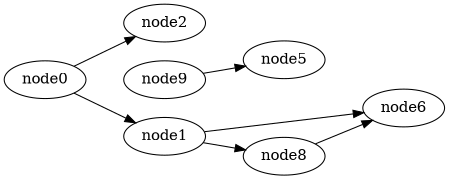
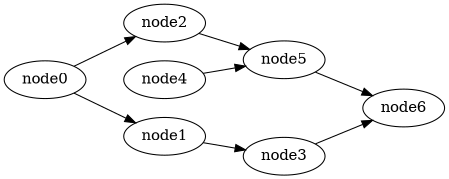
none -> (219, 40)
(165, 80) -> (165, 80)
(279, 123) -> (339, 82)
(284, 156) -> (284, 156)
